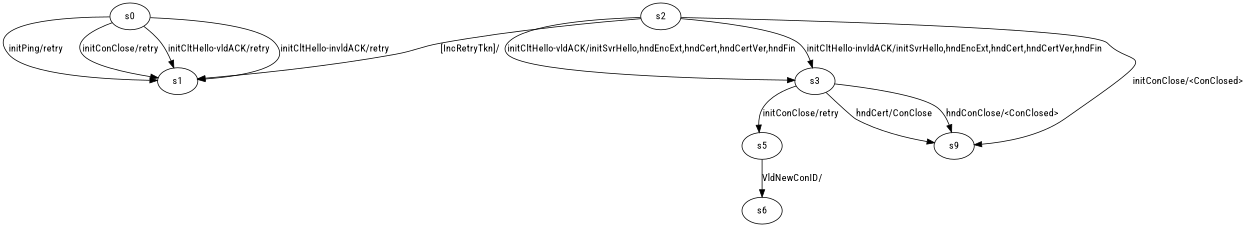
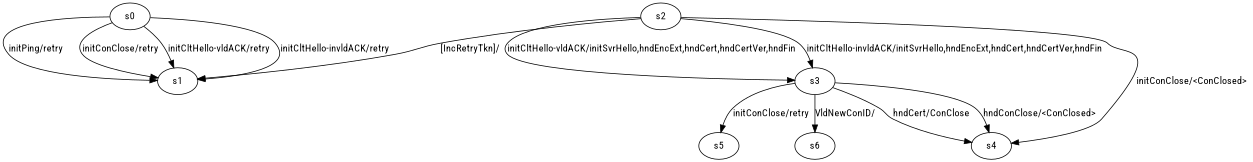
(954, 146) -> (991, 146)
(762, 175) -> (815, 110)
